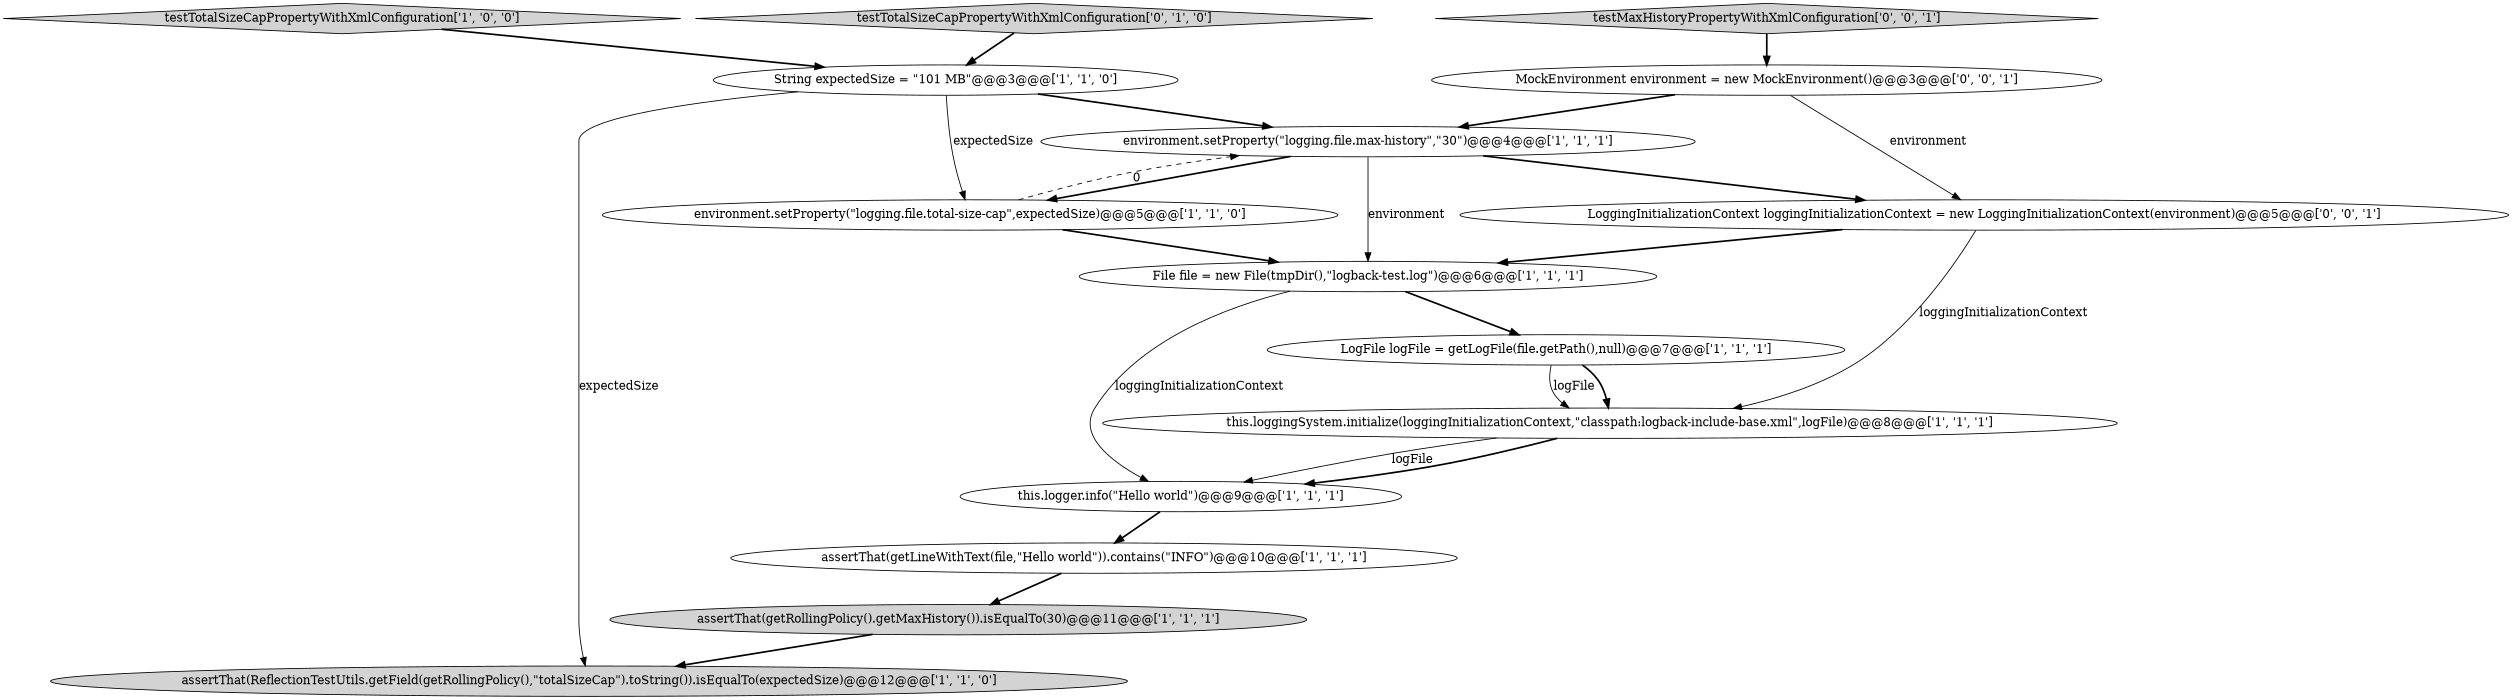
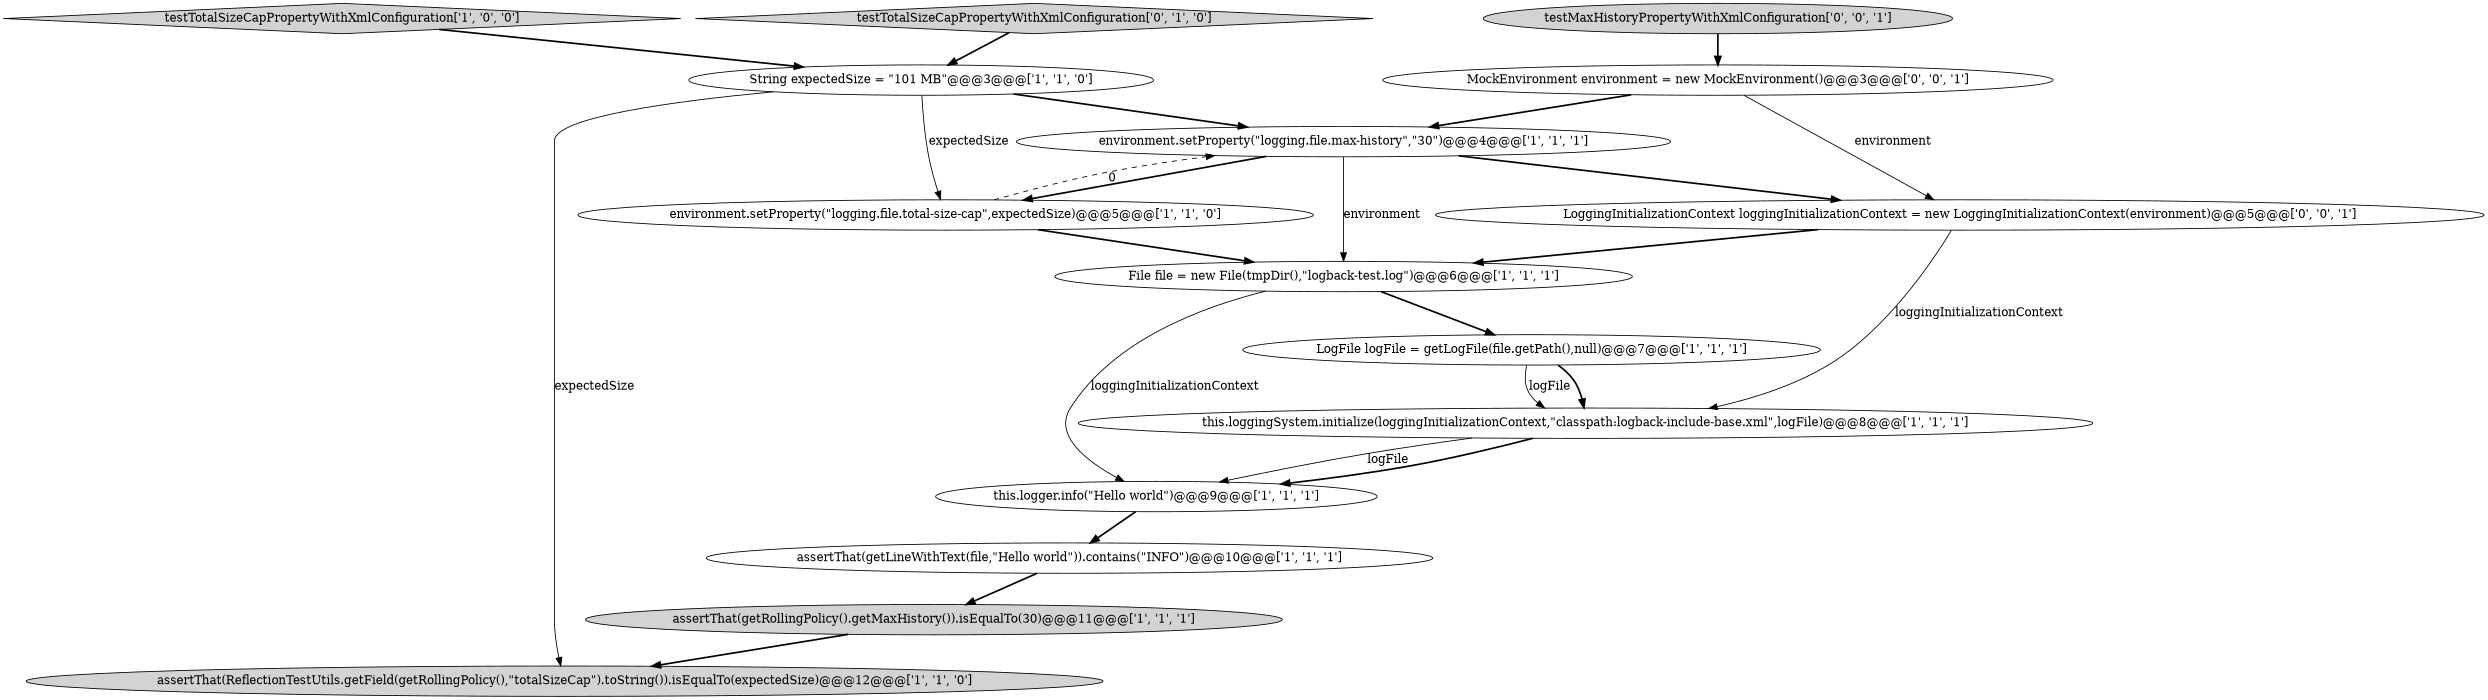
(1767, 19) -> (1718, 19)
